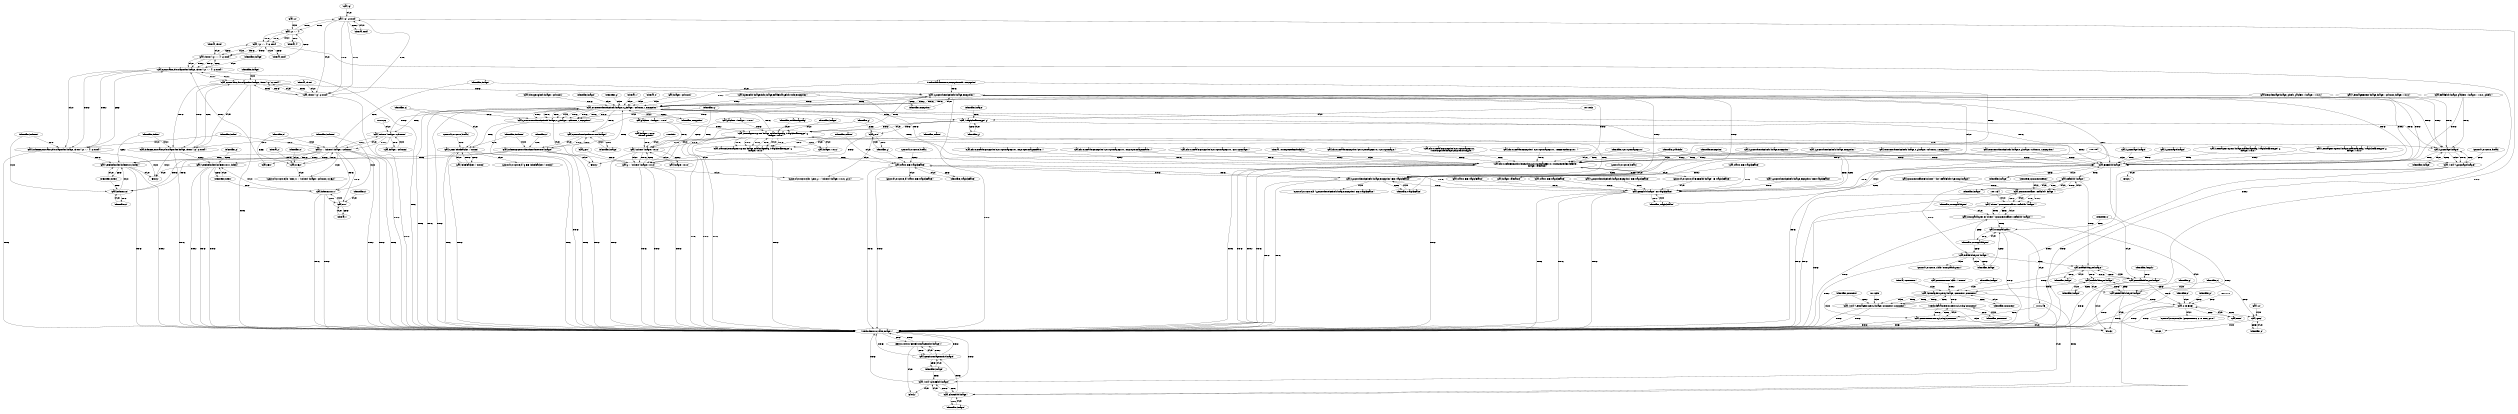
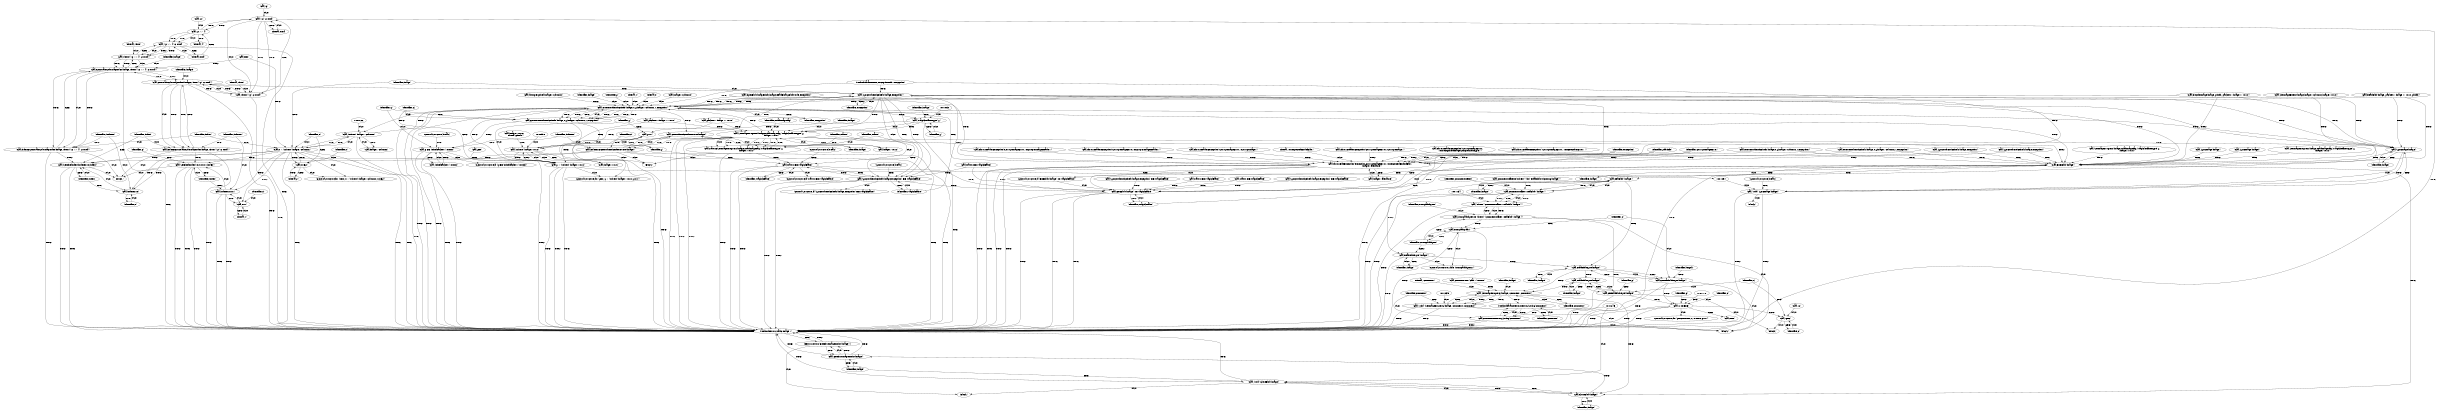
(1371, 156) -> (1117, 173)
(300, 161) -> (275, 93)
(217, 165) -> (195, 165)
none -> (298, 172)
(2039, 259) -> (1456, 248)
(2214, 311) -> none
